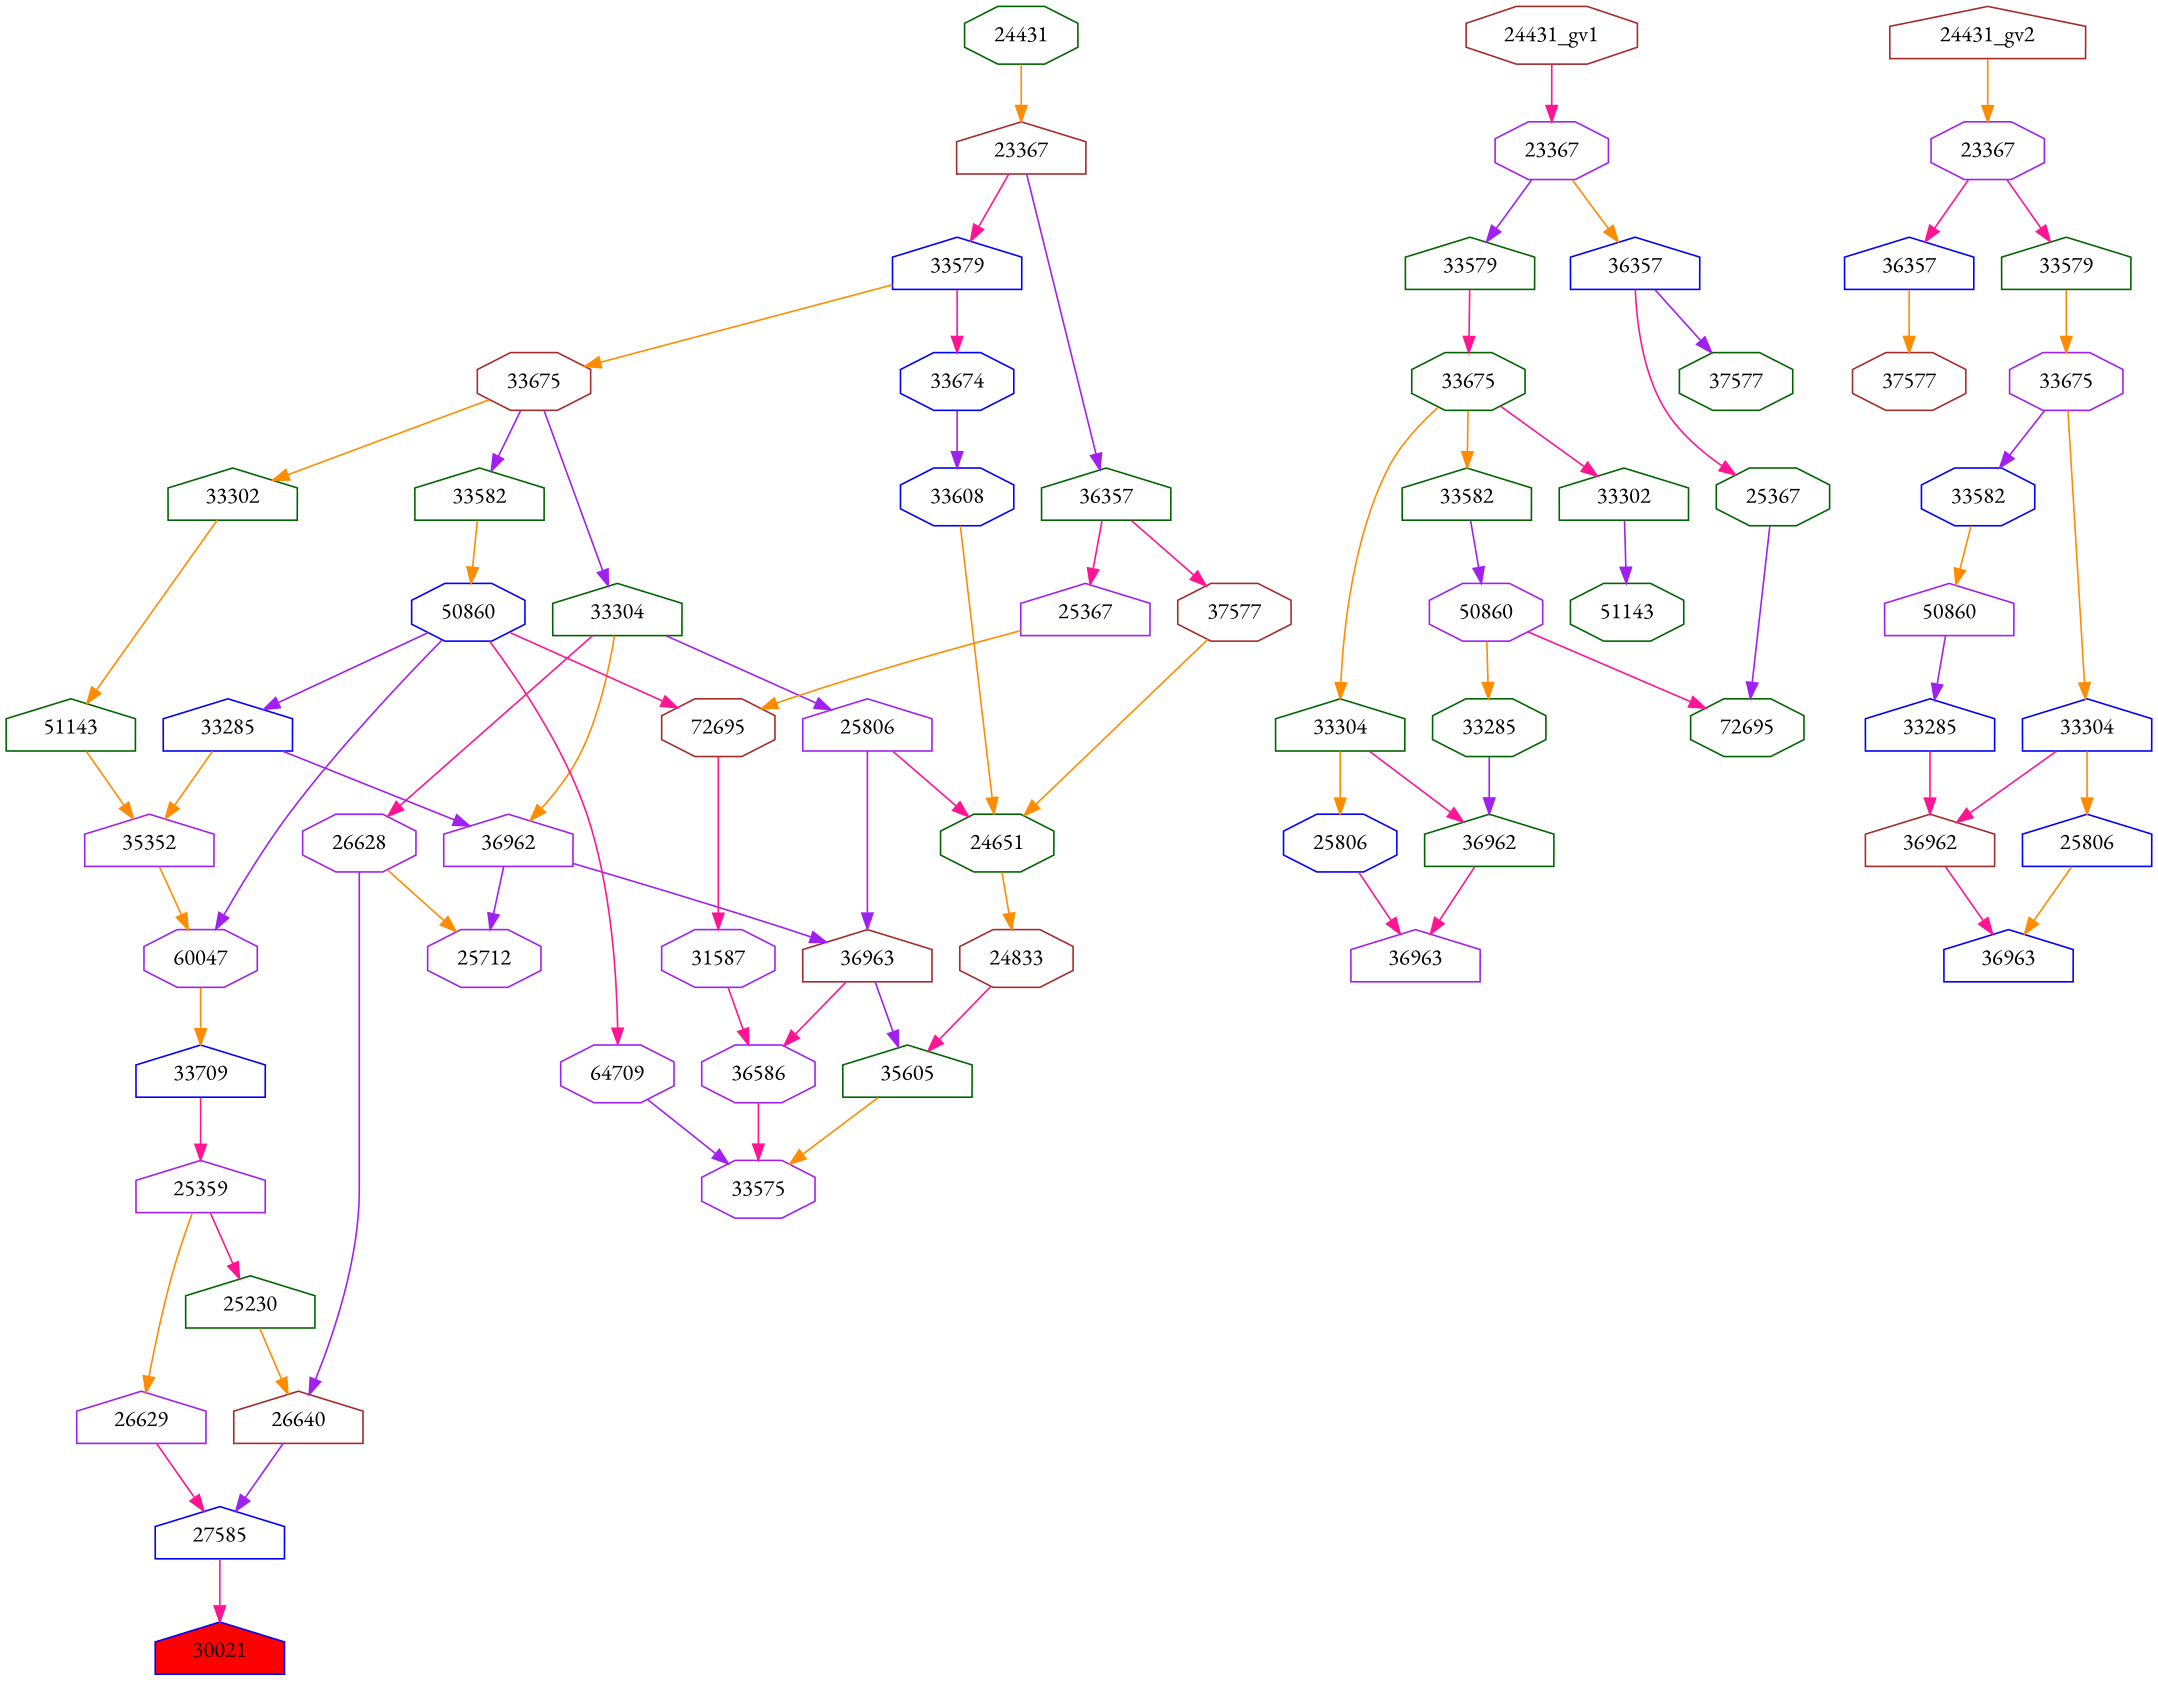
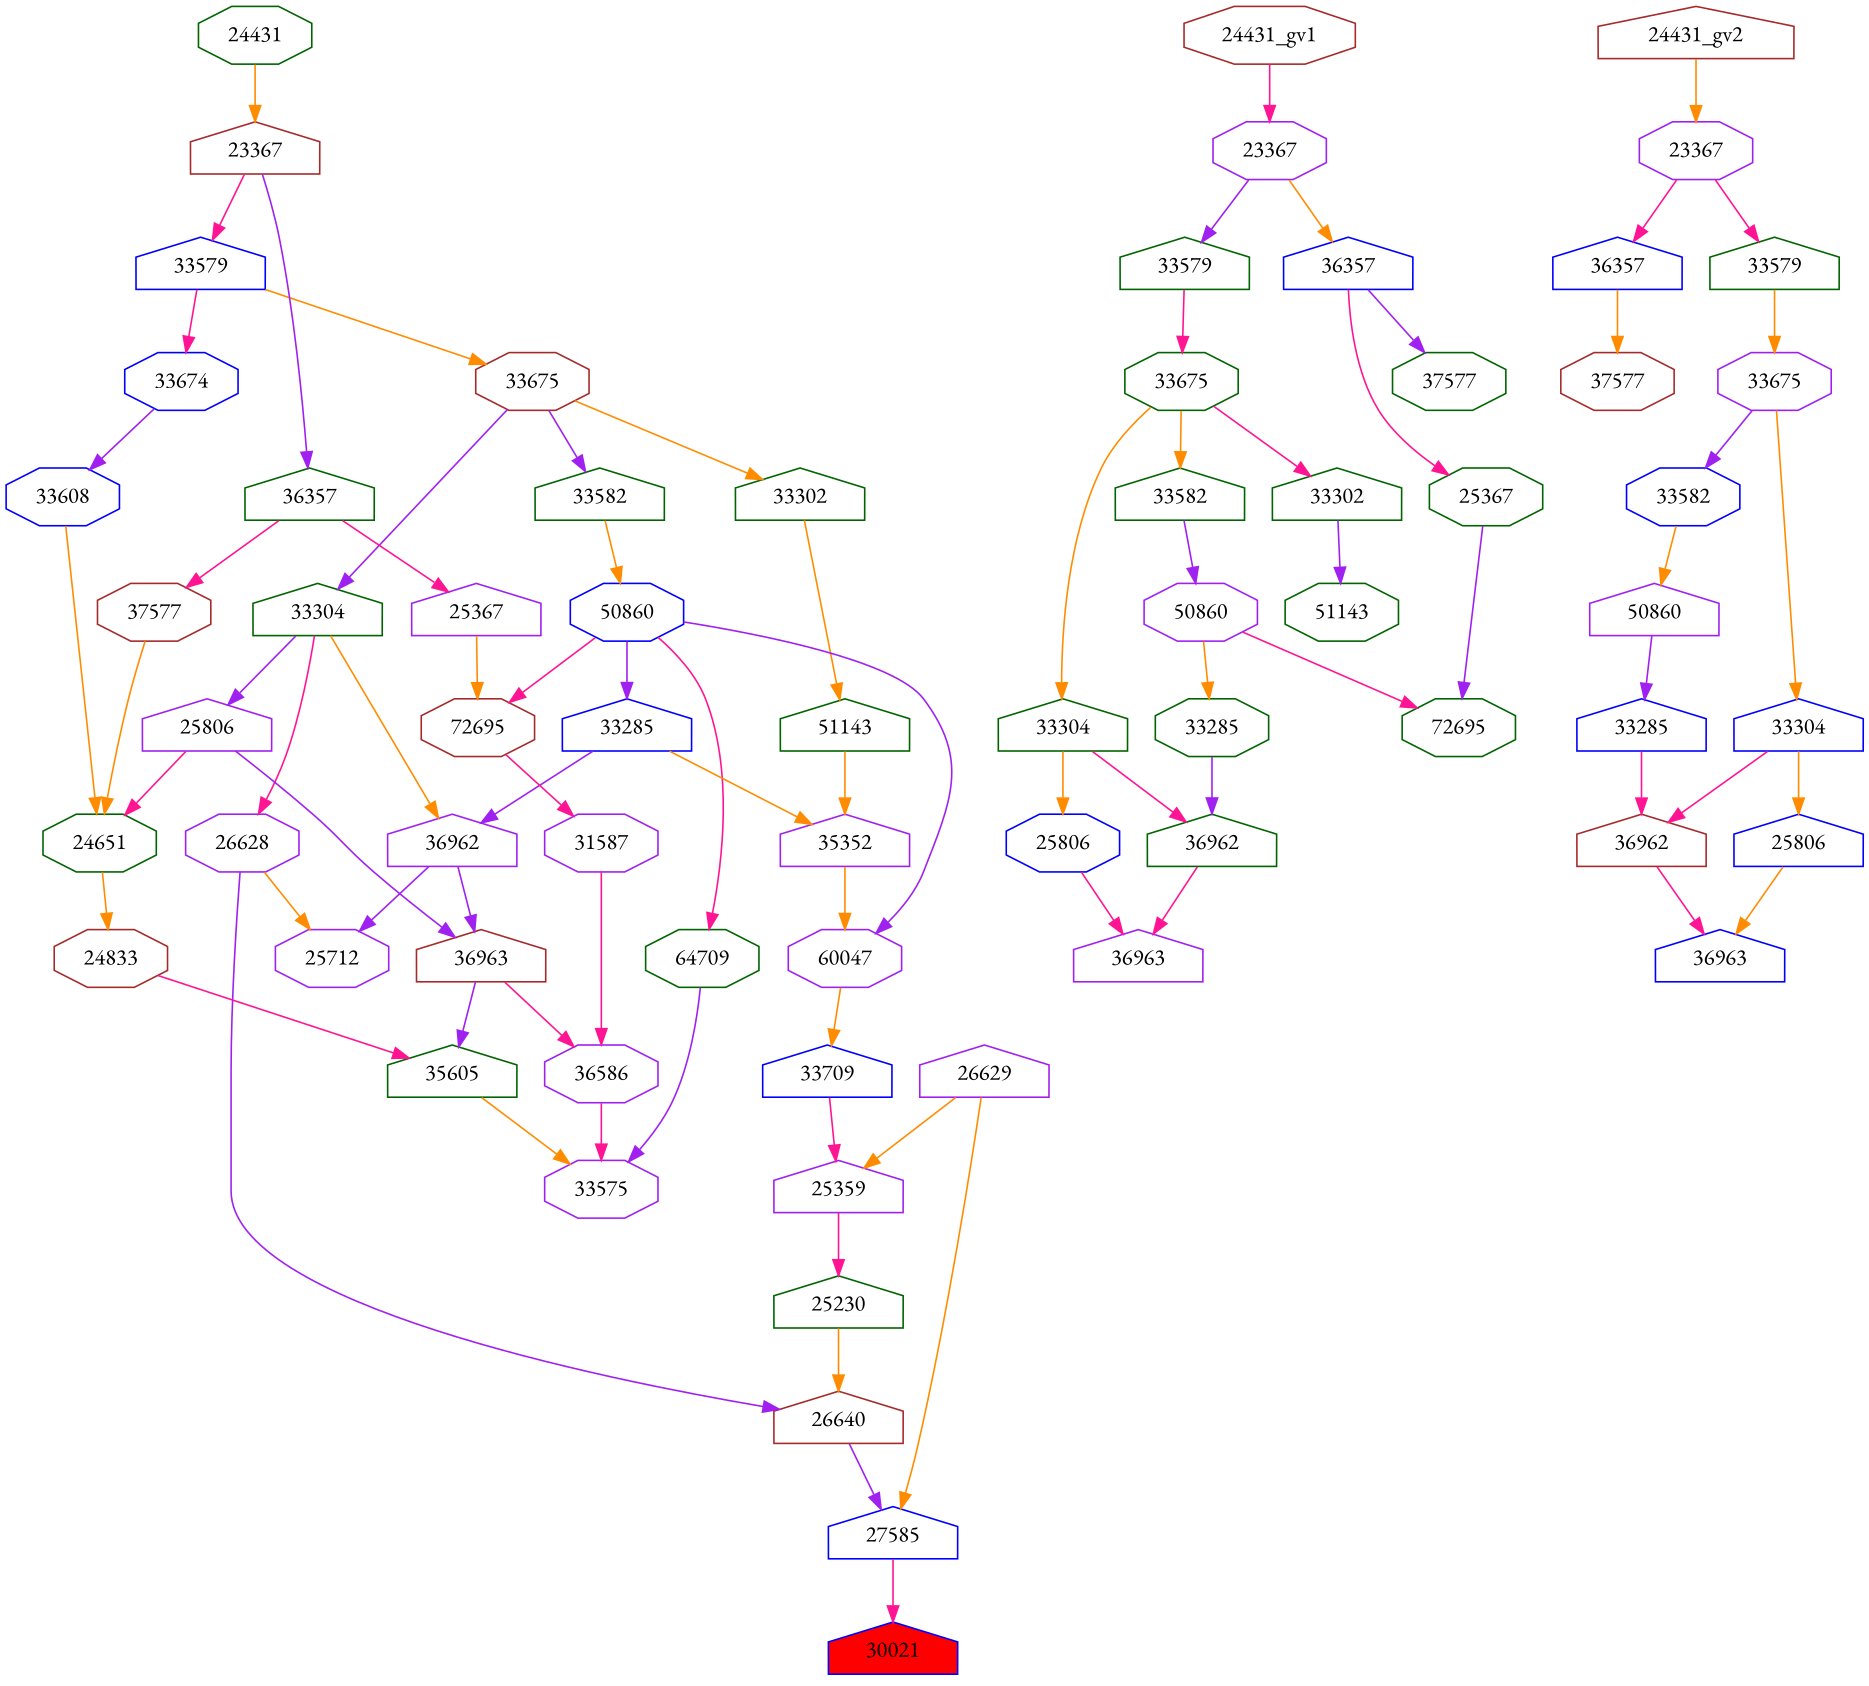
(617, 1074) -> (702, 958)
(167, 1294) -> (916, 1128)
(176, 1471) -> (948, 1296)
